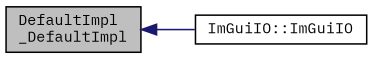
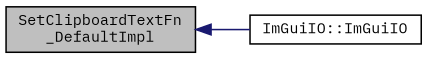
(73, 30) -> (101, 30)
